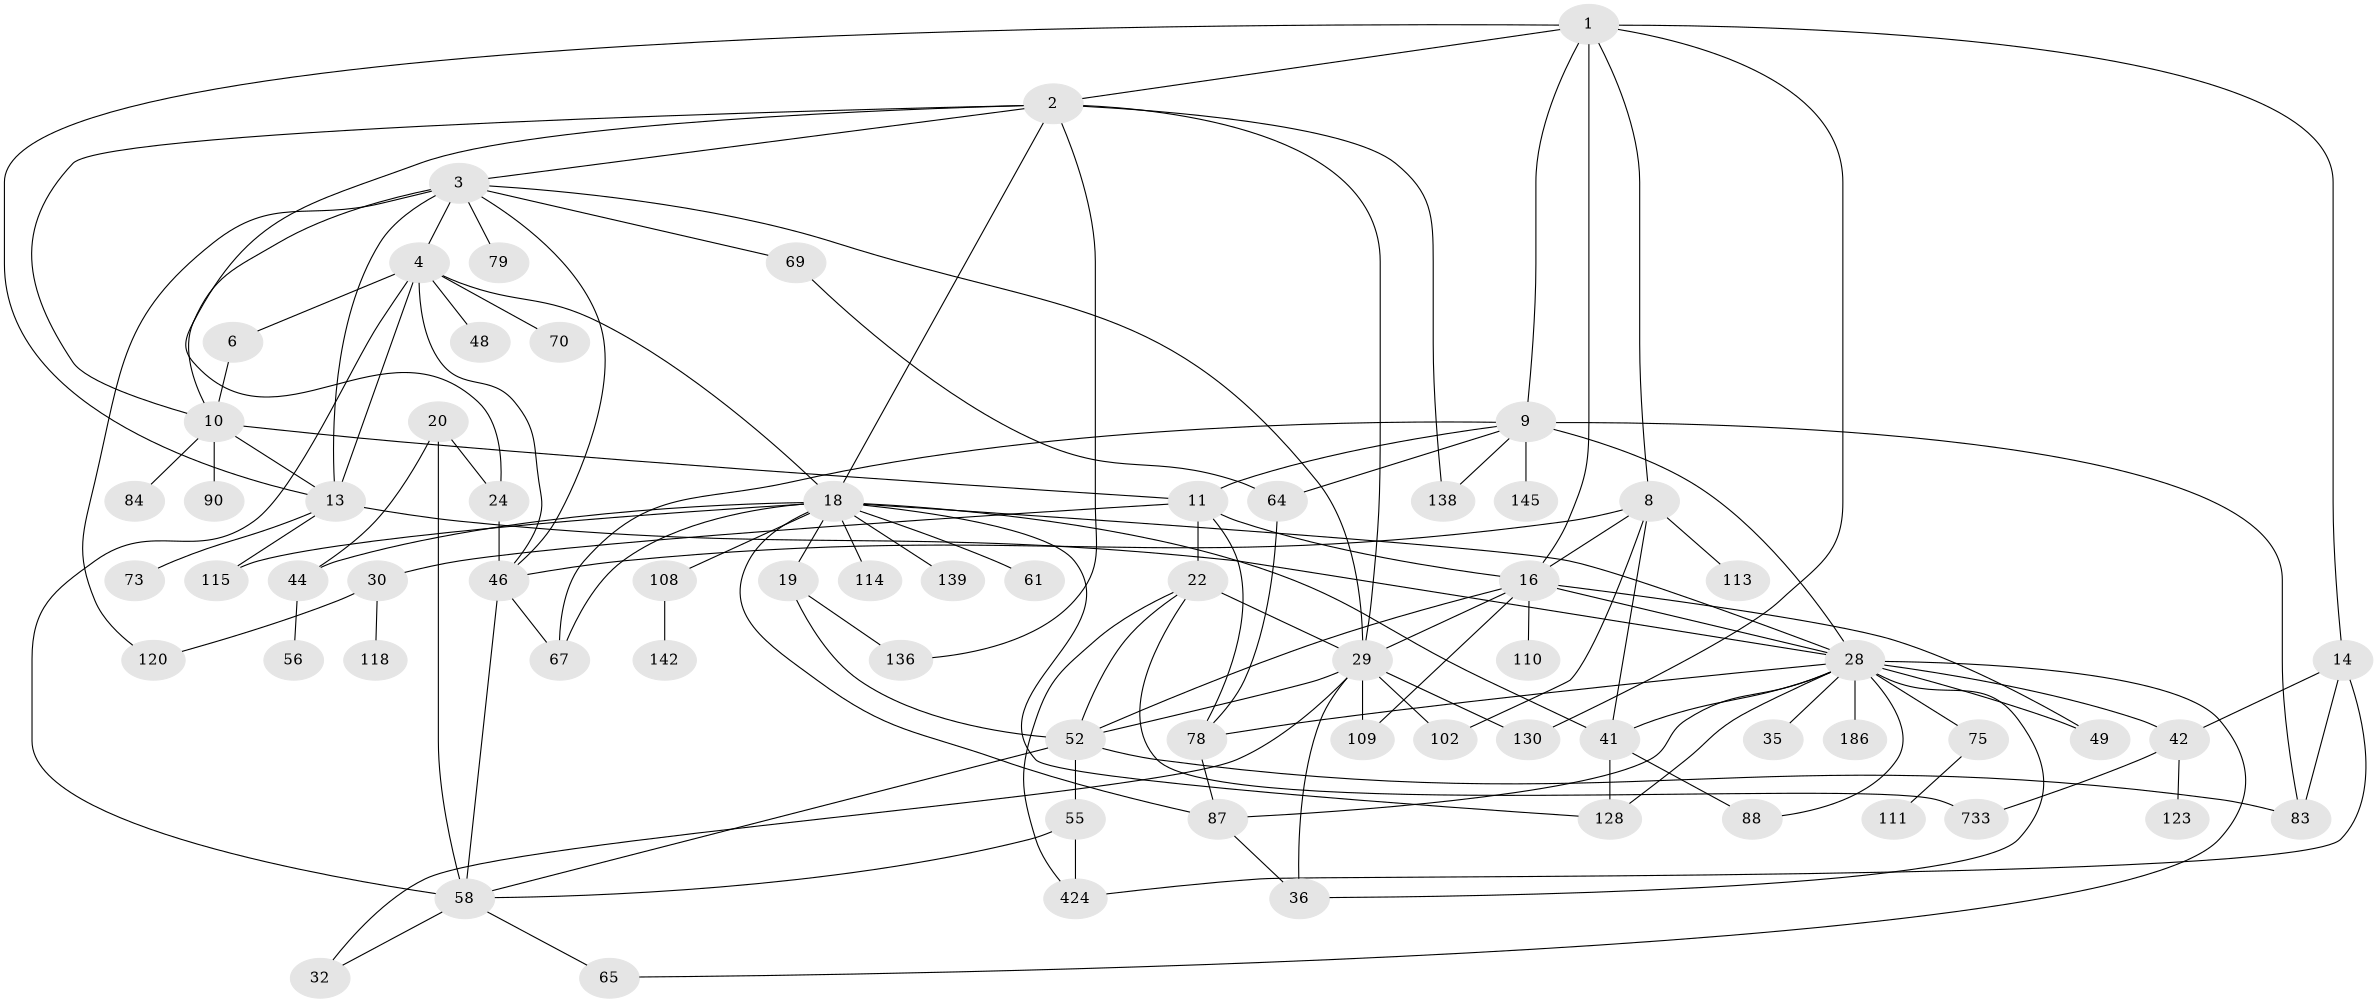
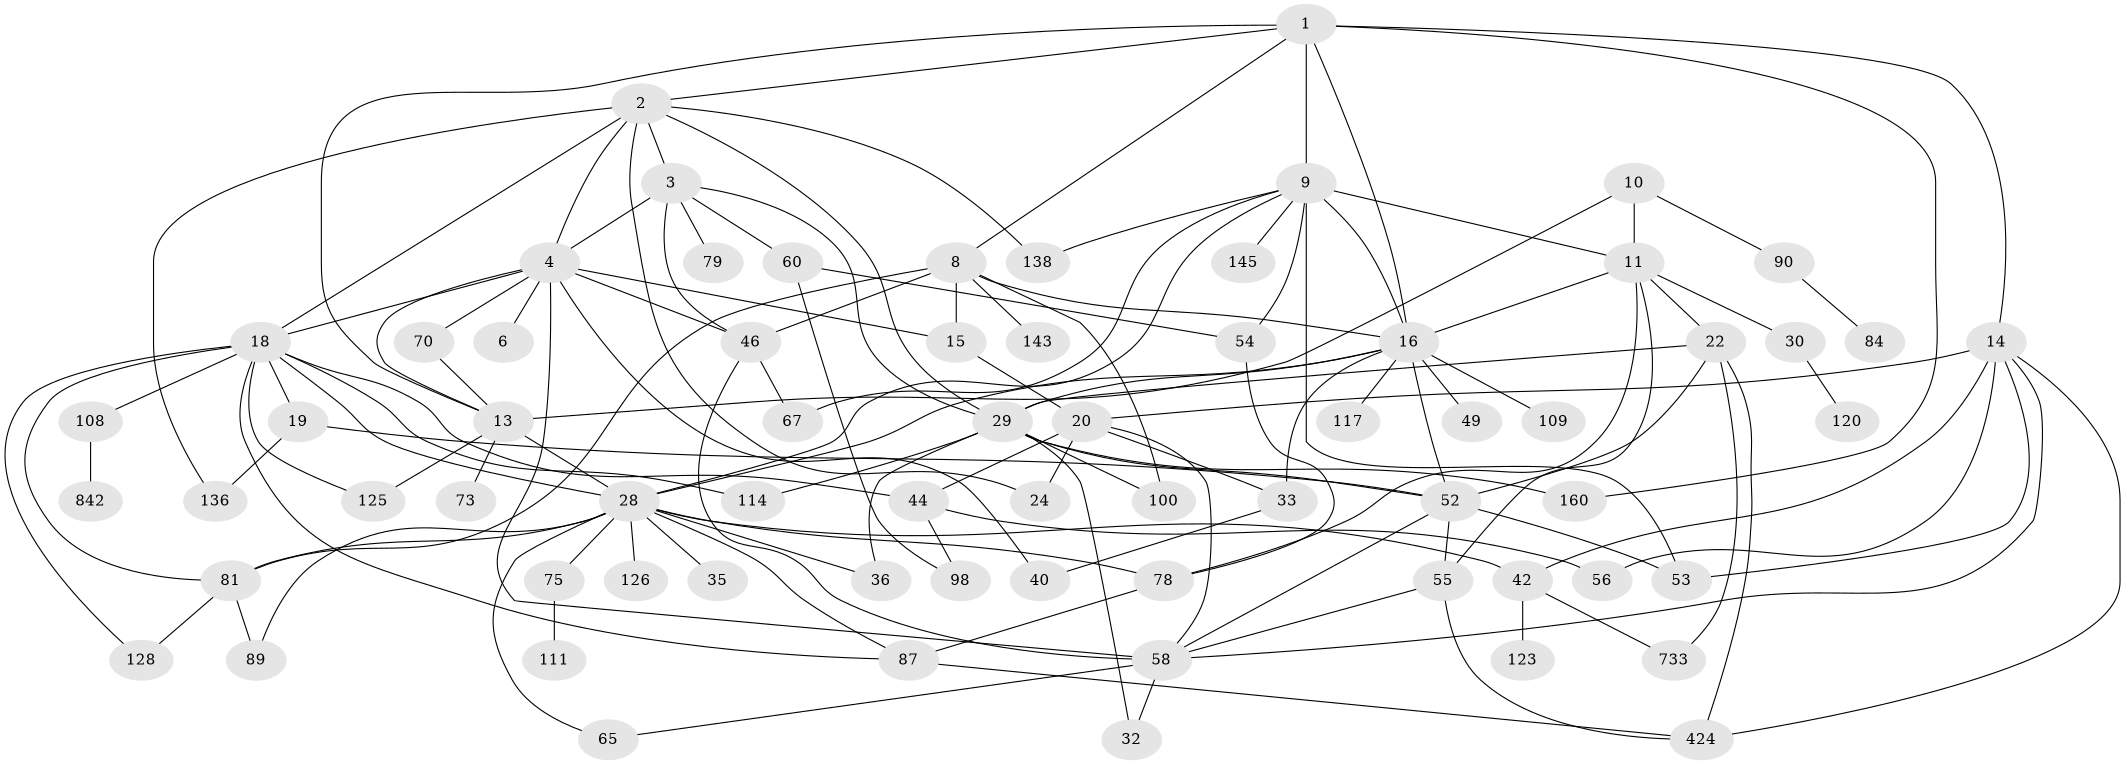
(374, 129) -> (586, 179)
(260, 253) -> none
none -> (1372, 256)
(796, 263) -> (793, 263)
(348, 323) -> (464, 382)
(139, 328) -> none
(480, 342) -> (1040, 581)
none -> (956, 342)
(225, 378) -> none
none -> (1541, 391)
(175, 461) -> (1830, 303)
none -> (1611, 461)
(1278, 501) -> (1246, 342)
none -> (1287, 501)
(683, 530) -> none
(499, 541) -> none
none -> (1866, 549)
(216, 581) -> (373, 501)
(953, 581) -> none
none -> (961, 581)
(1035, 581) -> none
(1738, 581) -> (1038, 342)
none -> (1707, 603)
(375, 660) -> none
(665, 660) -> (91, 501)
(1528, 660) -> (1348, 422)
(1363, 700) -> (880, 465)
(2019, 708) -> none
(1723, 727) -> none
(1445, 740) -> (1164, 501)
(1528, 740) -> (1575, 501)
(1610, 740) -> (231, 581)
(1855, 740) -> (636, 581)
(1752, 819) -> (256, 660)
(2301, 819) -> (1682, 581)
(1259, 859) -> (1304, 700)
